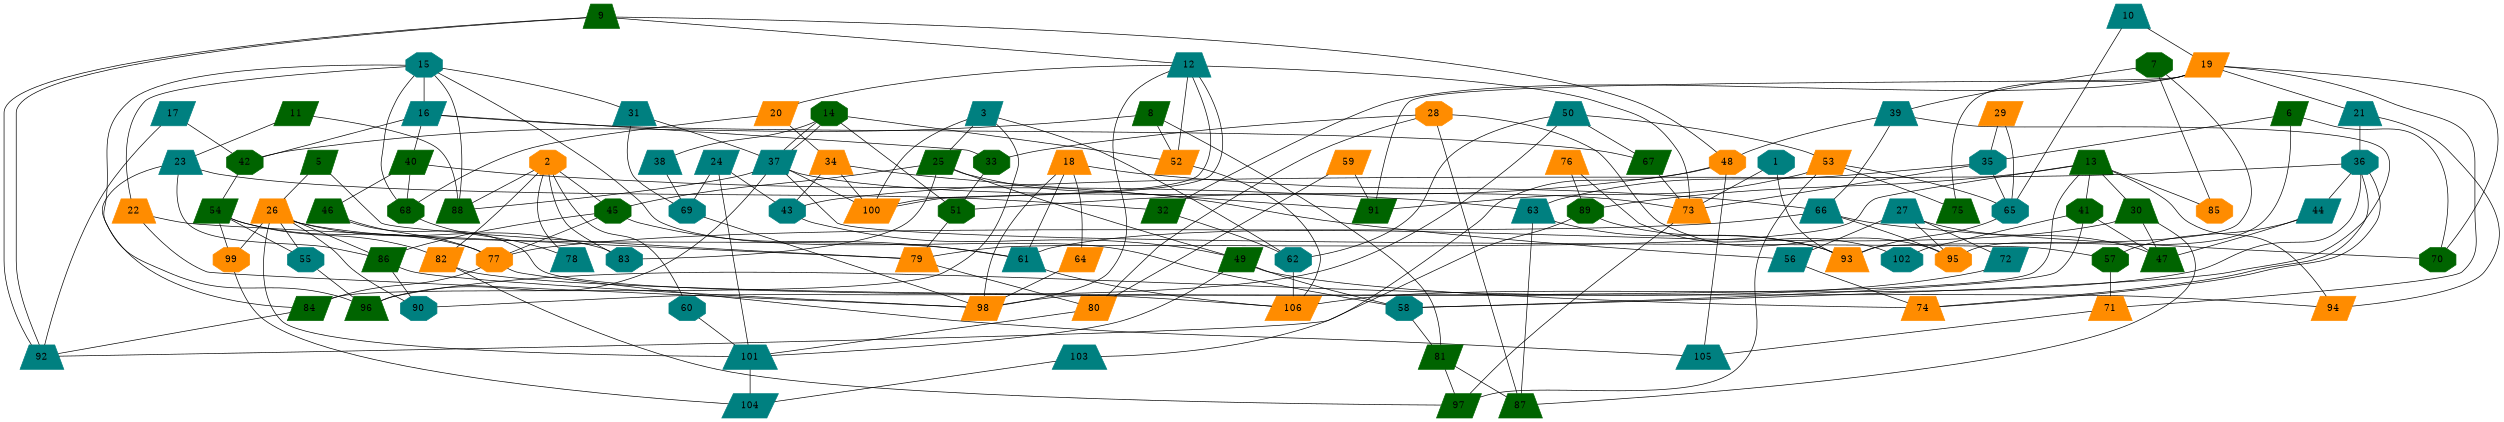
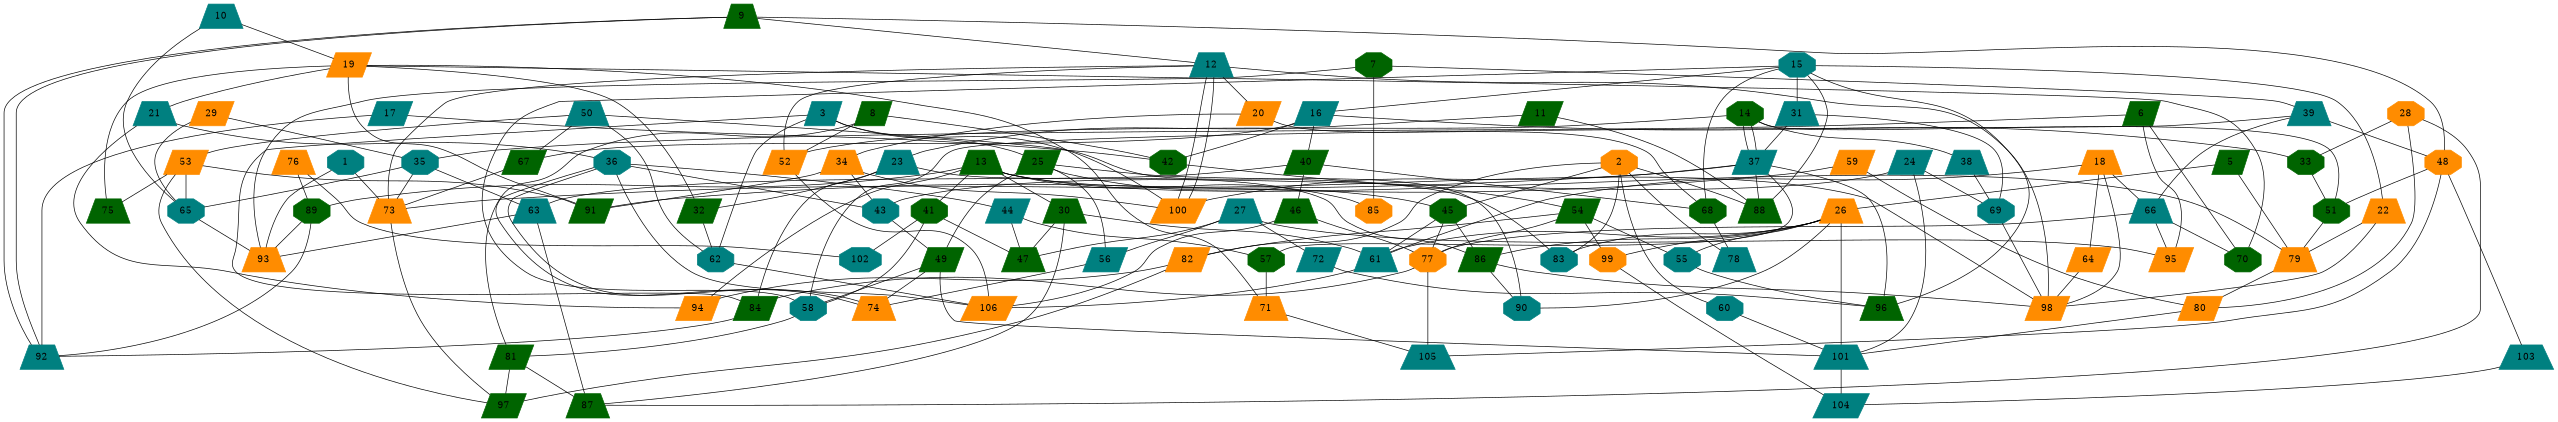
(1678, 230) -> none
(1953, 260) -> (2171, 260)
